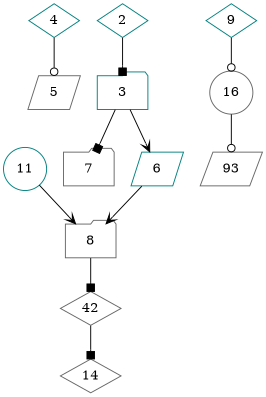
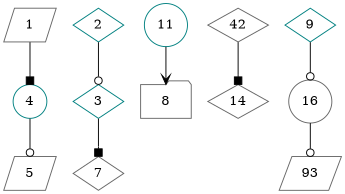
(54, 21) -> (30, 101)
none -> (30, 25)
(123, 52) -> (98, 59)
(123, 93) -> (98, 101)
(89, 169) -> (98, 173)
(157, 169) -> none
(91, 270) -> none
